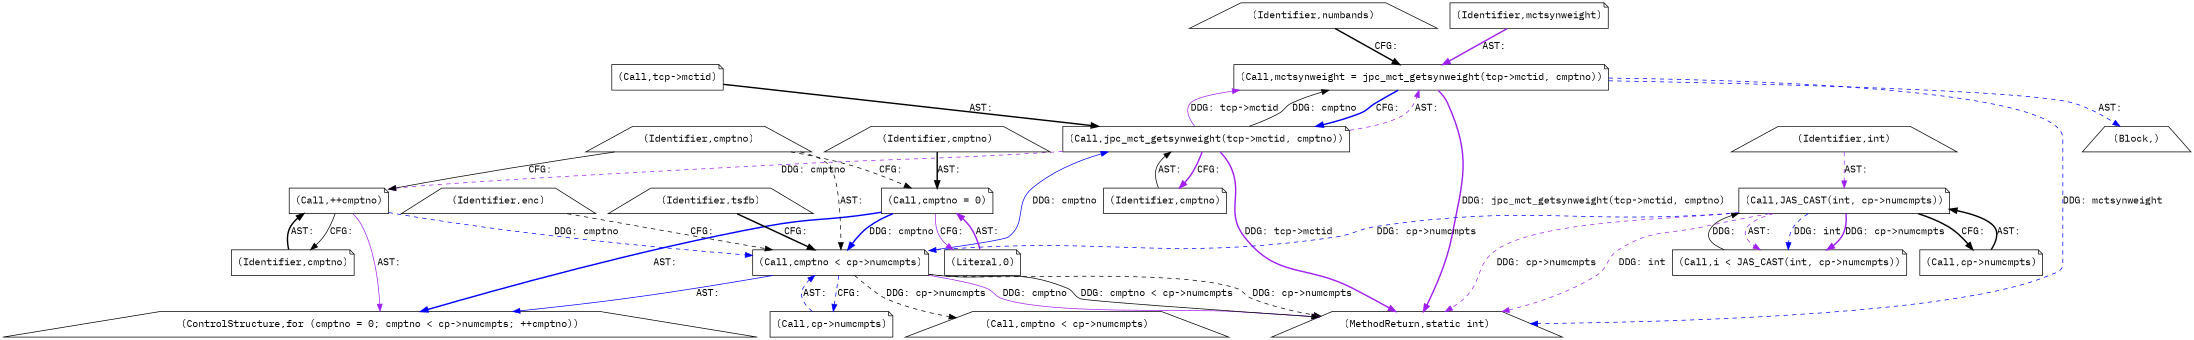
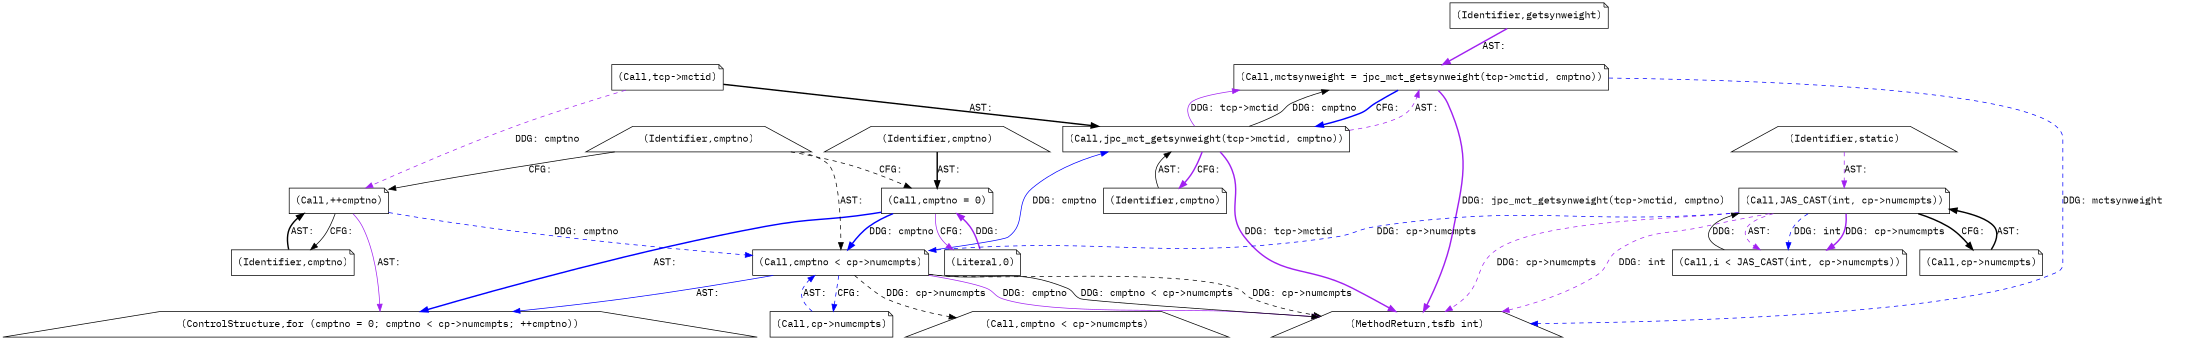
(1313, 16) -> none
(1529, 16) -> (1529, 16)
(1844, 139) -> (1844, 139)
(2137, 139) -> none
(729, 167) -> (497, 133)
(499, 201) -> none
(711, 201) -> none
(990, 232) -> (990, 232)
(1417, 324) -> (1417, 324)
